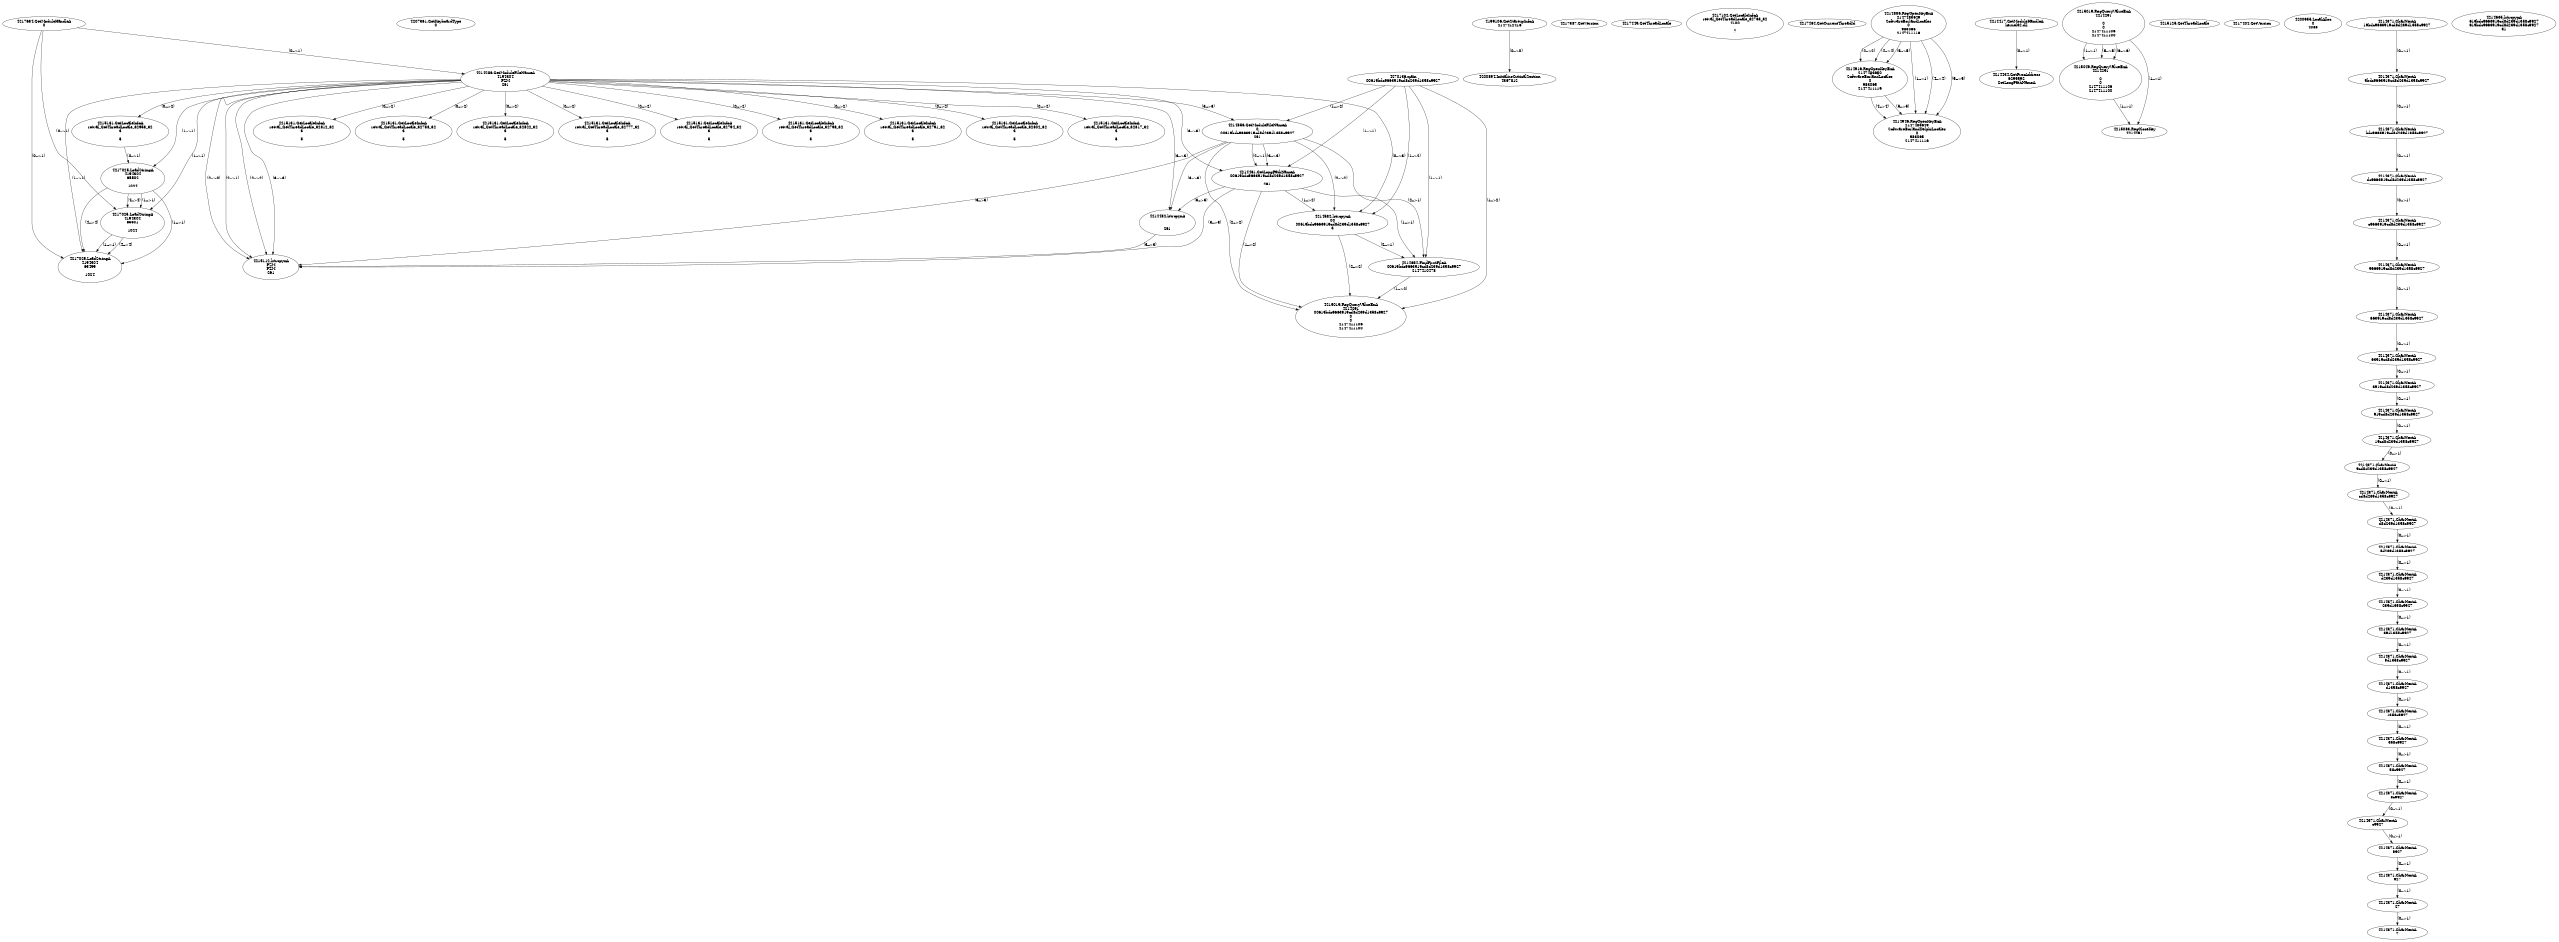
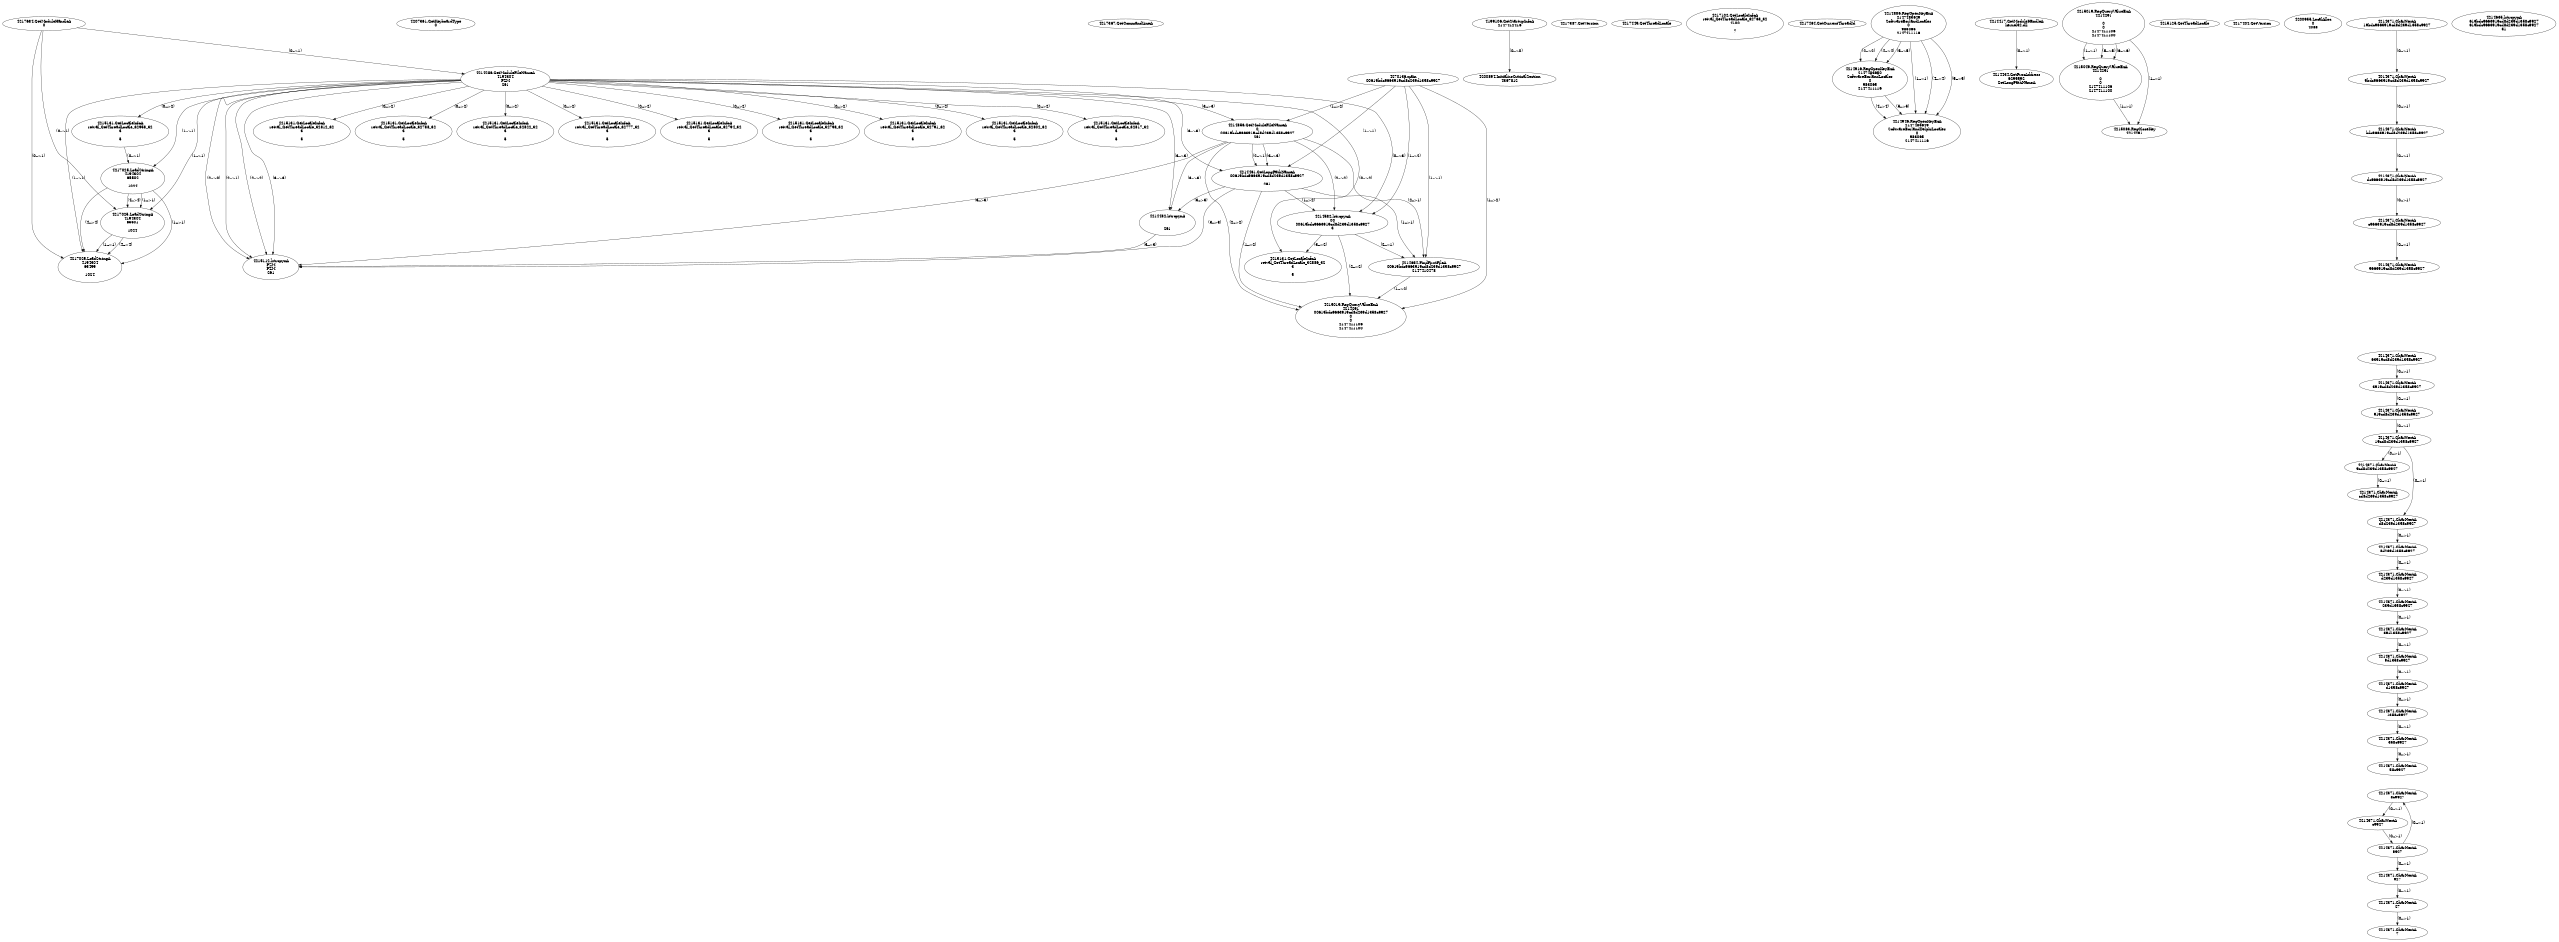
none -> (1126, 24)
none -> (1293, 267)
(2397, 317) -> none
(2387, 507) -> (2413, 480)
(2397, 781) -> (2411, 824)
